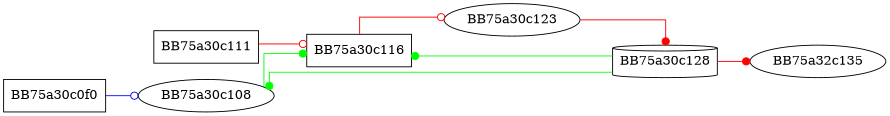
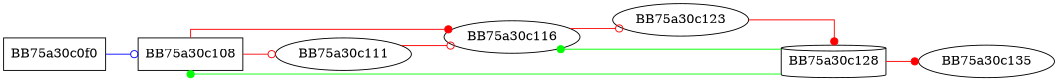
(206, 47) -> (343, 54)
(359, 51) -> (512, 37)
none -> (256, 54)
(265, 54) -> (313, 29)
(818, 61) -> (987, 61)
(206, 96) -> (190, 54)
